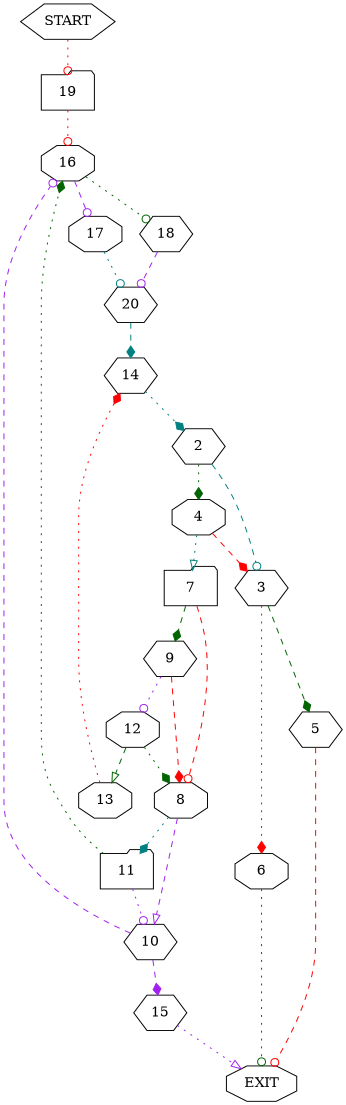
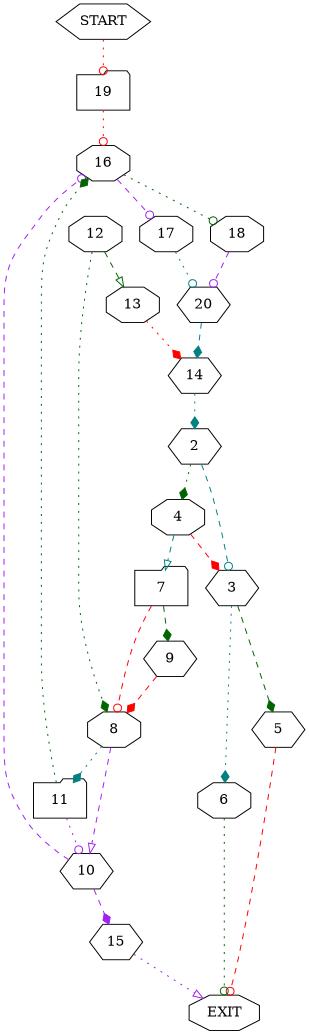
(166, 234) -> (237, 234)
(195, 548) -> (171, 548)
(153, 691) -> none
(262, 724) -> (228, 688)
